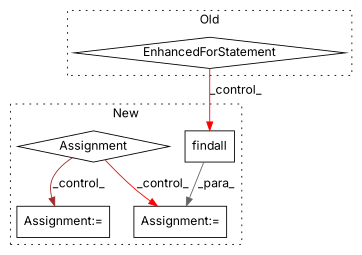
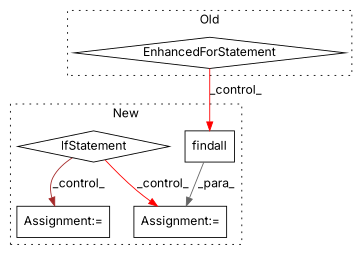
(94, 146) -> (94, 146)
